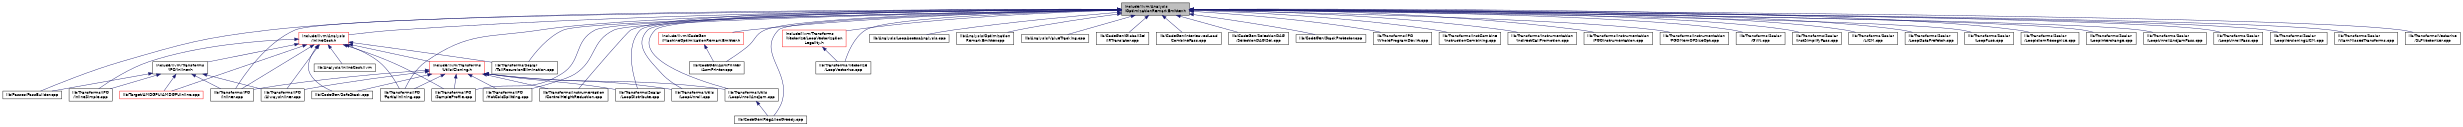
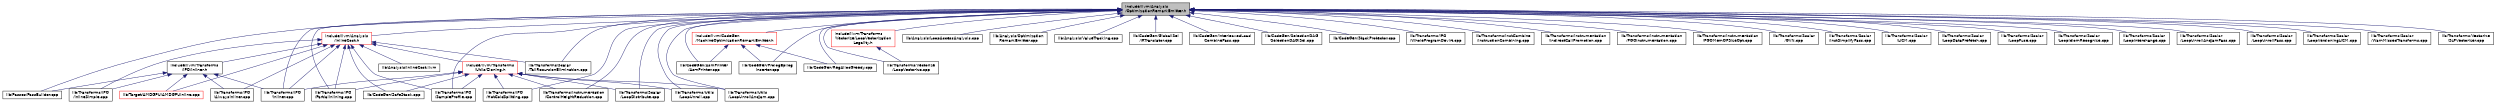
none -> (768, 68)
(365, 80) -> none
(763, 110) -> (793, 55)
